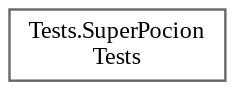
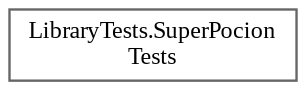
(117, 45) -> (153, 45)
